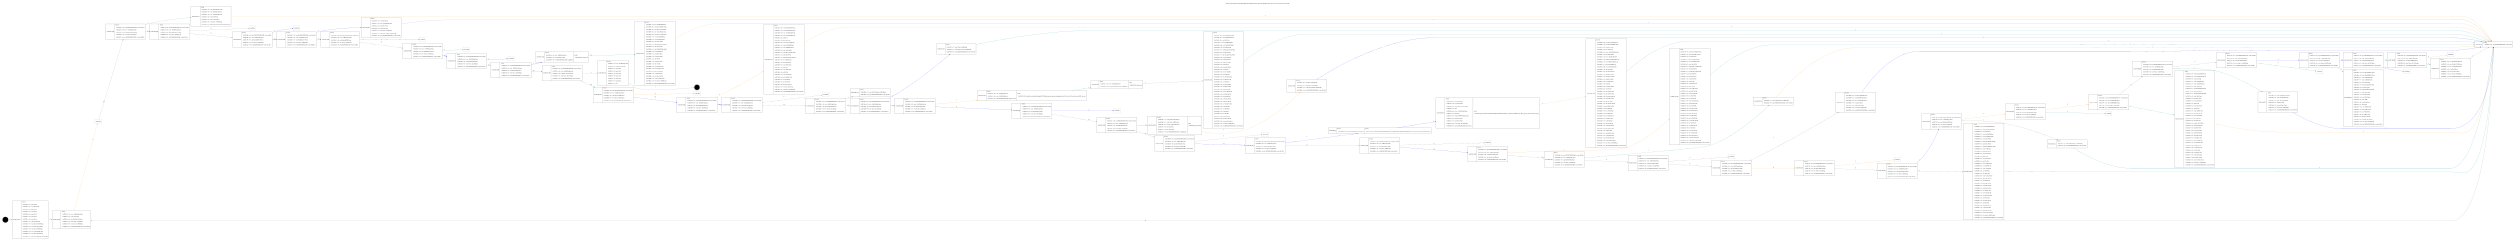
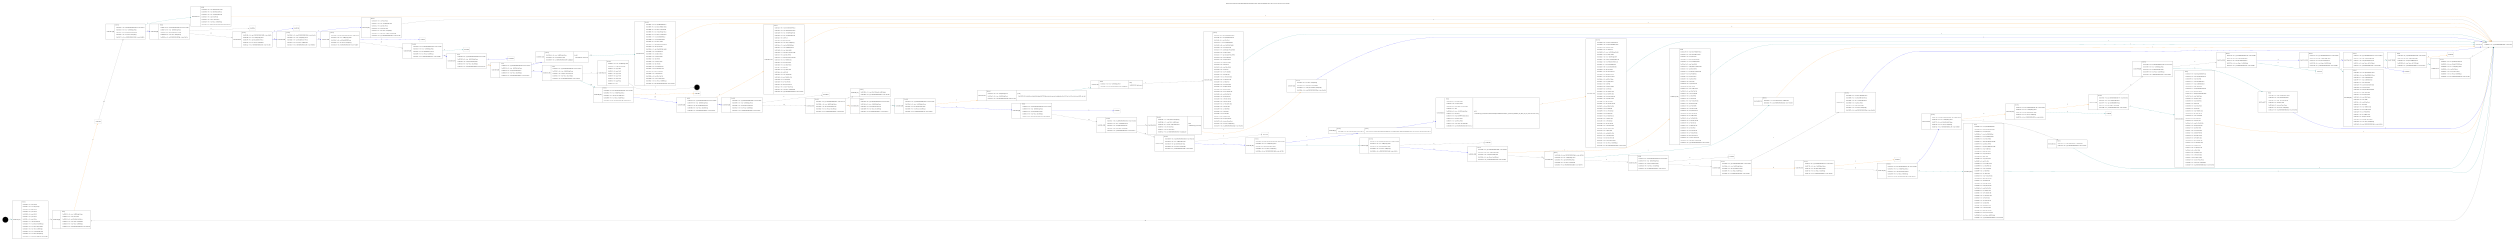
(956, 49) -> none
